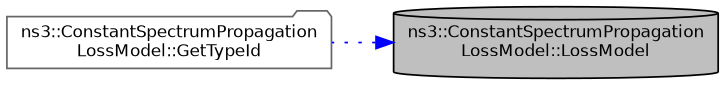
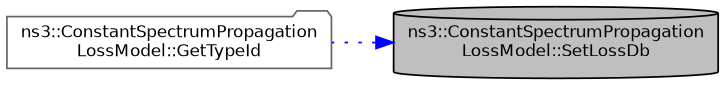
(556, 43) -> (556, 43)
